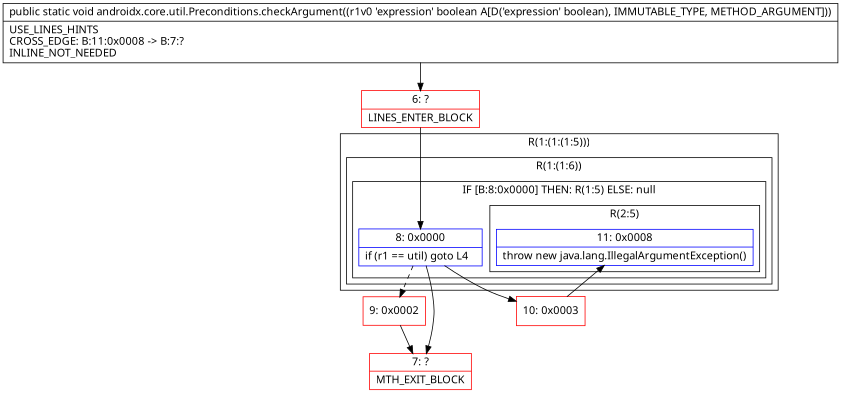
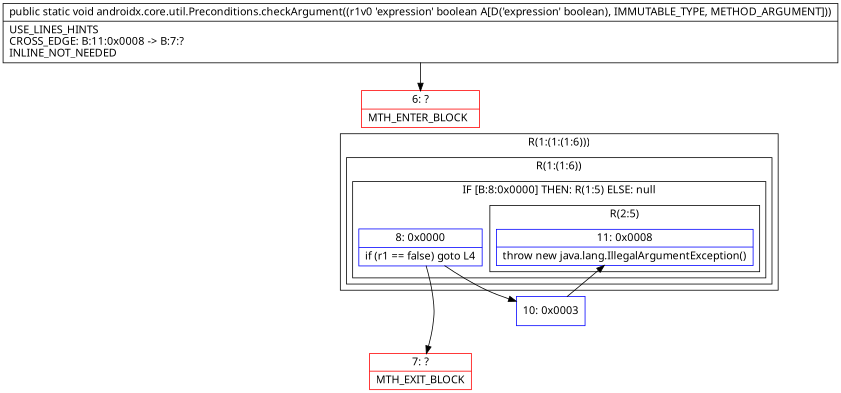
(420, 118) -> (418, 118)
(559, 143) -> (559, 143)
(420, 174) -> none
(417, 256) -> (420, 256)
(394, 311) -> none
(551, 311) -> (551, 311)
